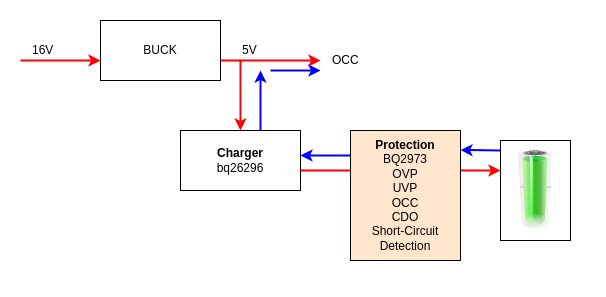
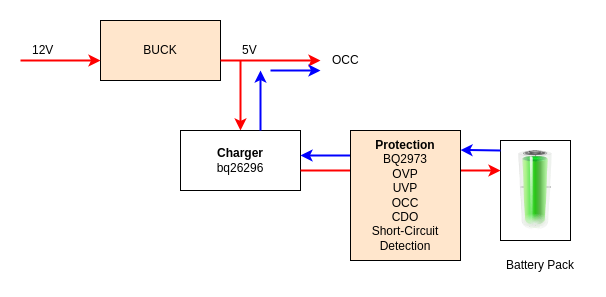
(43, 51) -> (43, 51)
(161, 51) -> (161, 51)
none -> (545, 266)
